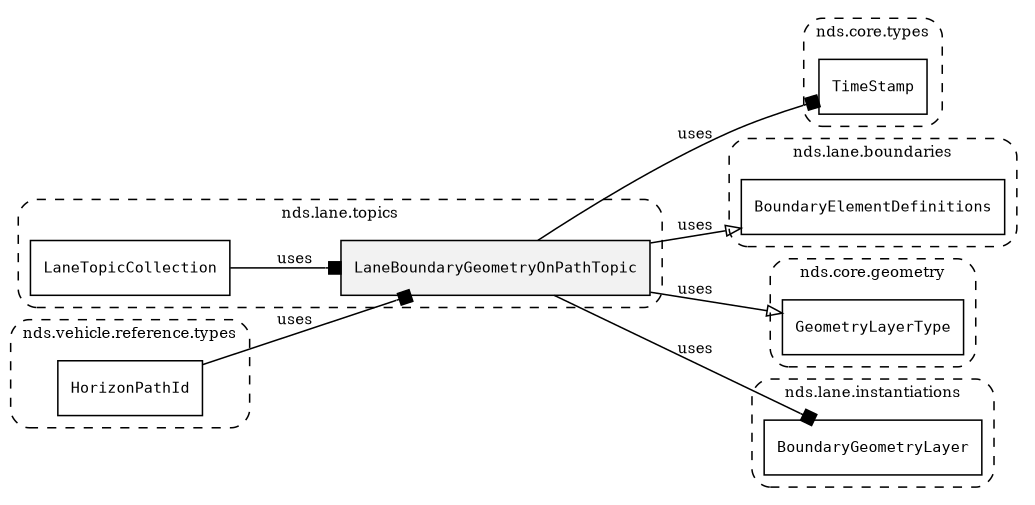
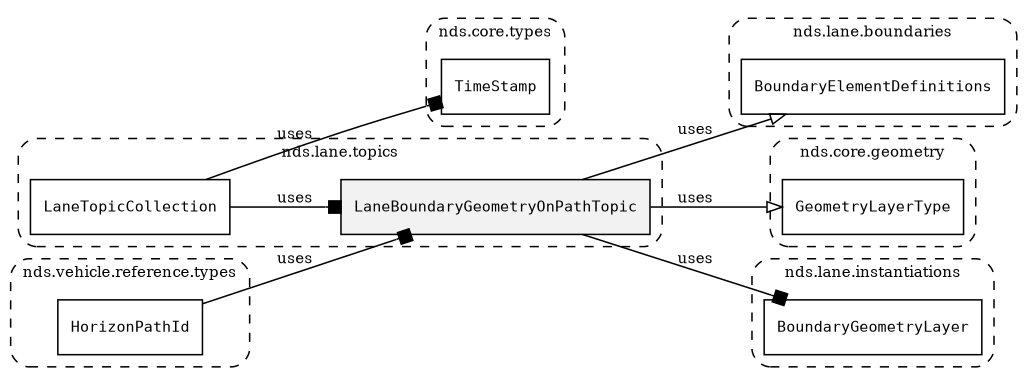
(666, 164) -> (293, 148)
